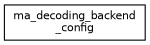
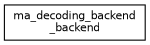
(75, 23) -> (75, 23)
